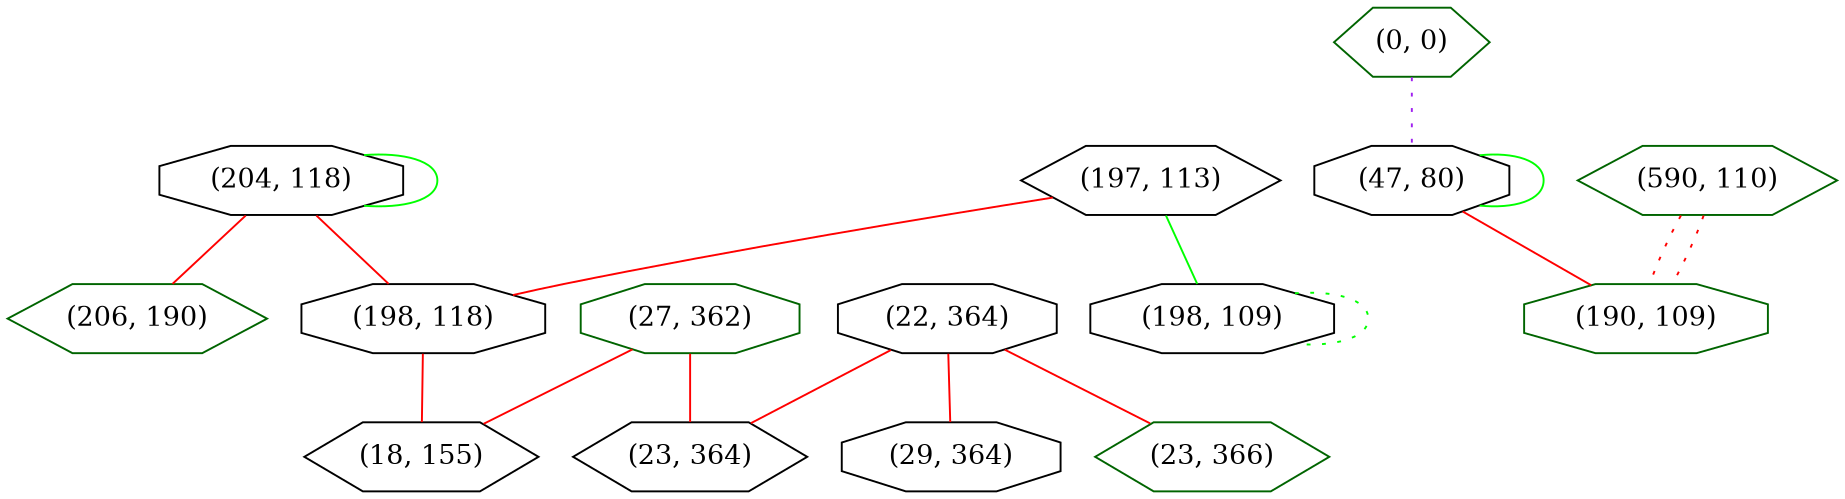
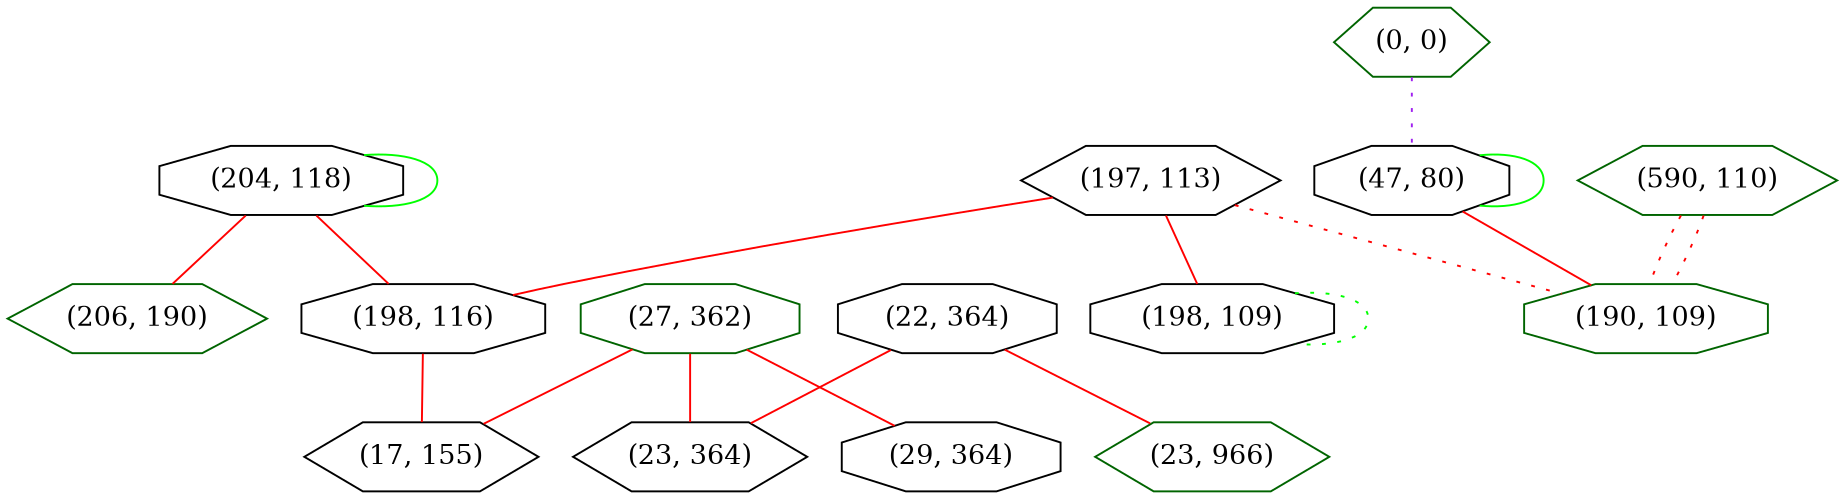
none -> (1398, 249)
(1182, 250) -> (1182, 250)
(423, 319) -> (423, 319)
(949, 388) -> (806, 380)
(421, 457) -> (421, 457)
(1212, 457) -> (1212, 457)
